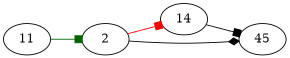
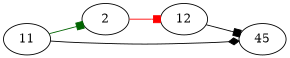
(184, 19) -> (184, 19)
(179, 43) -> (140, 44)
